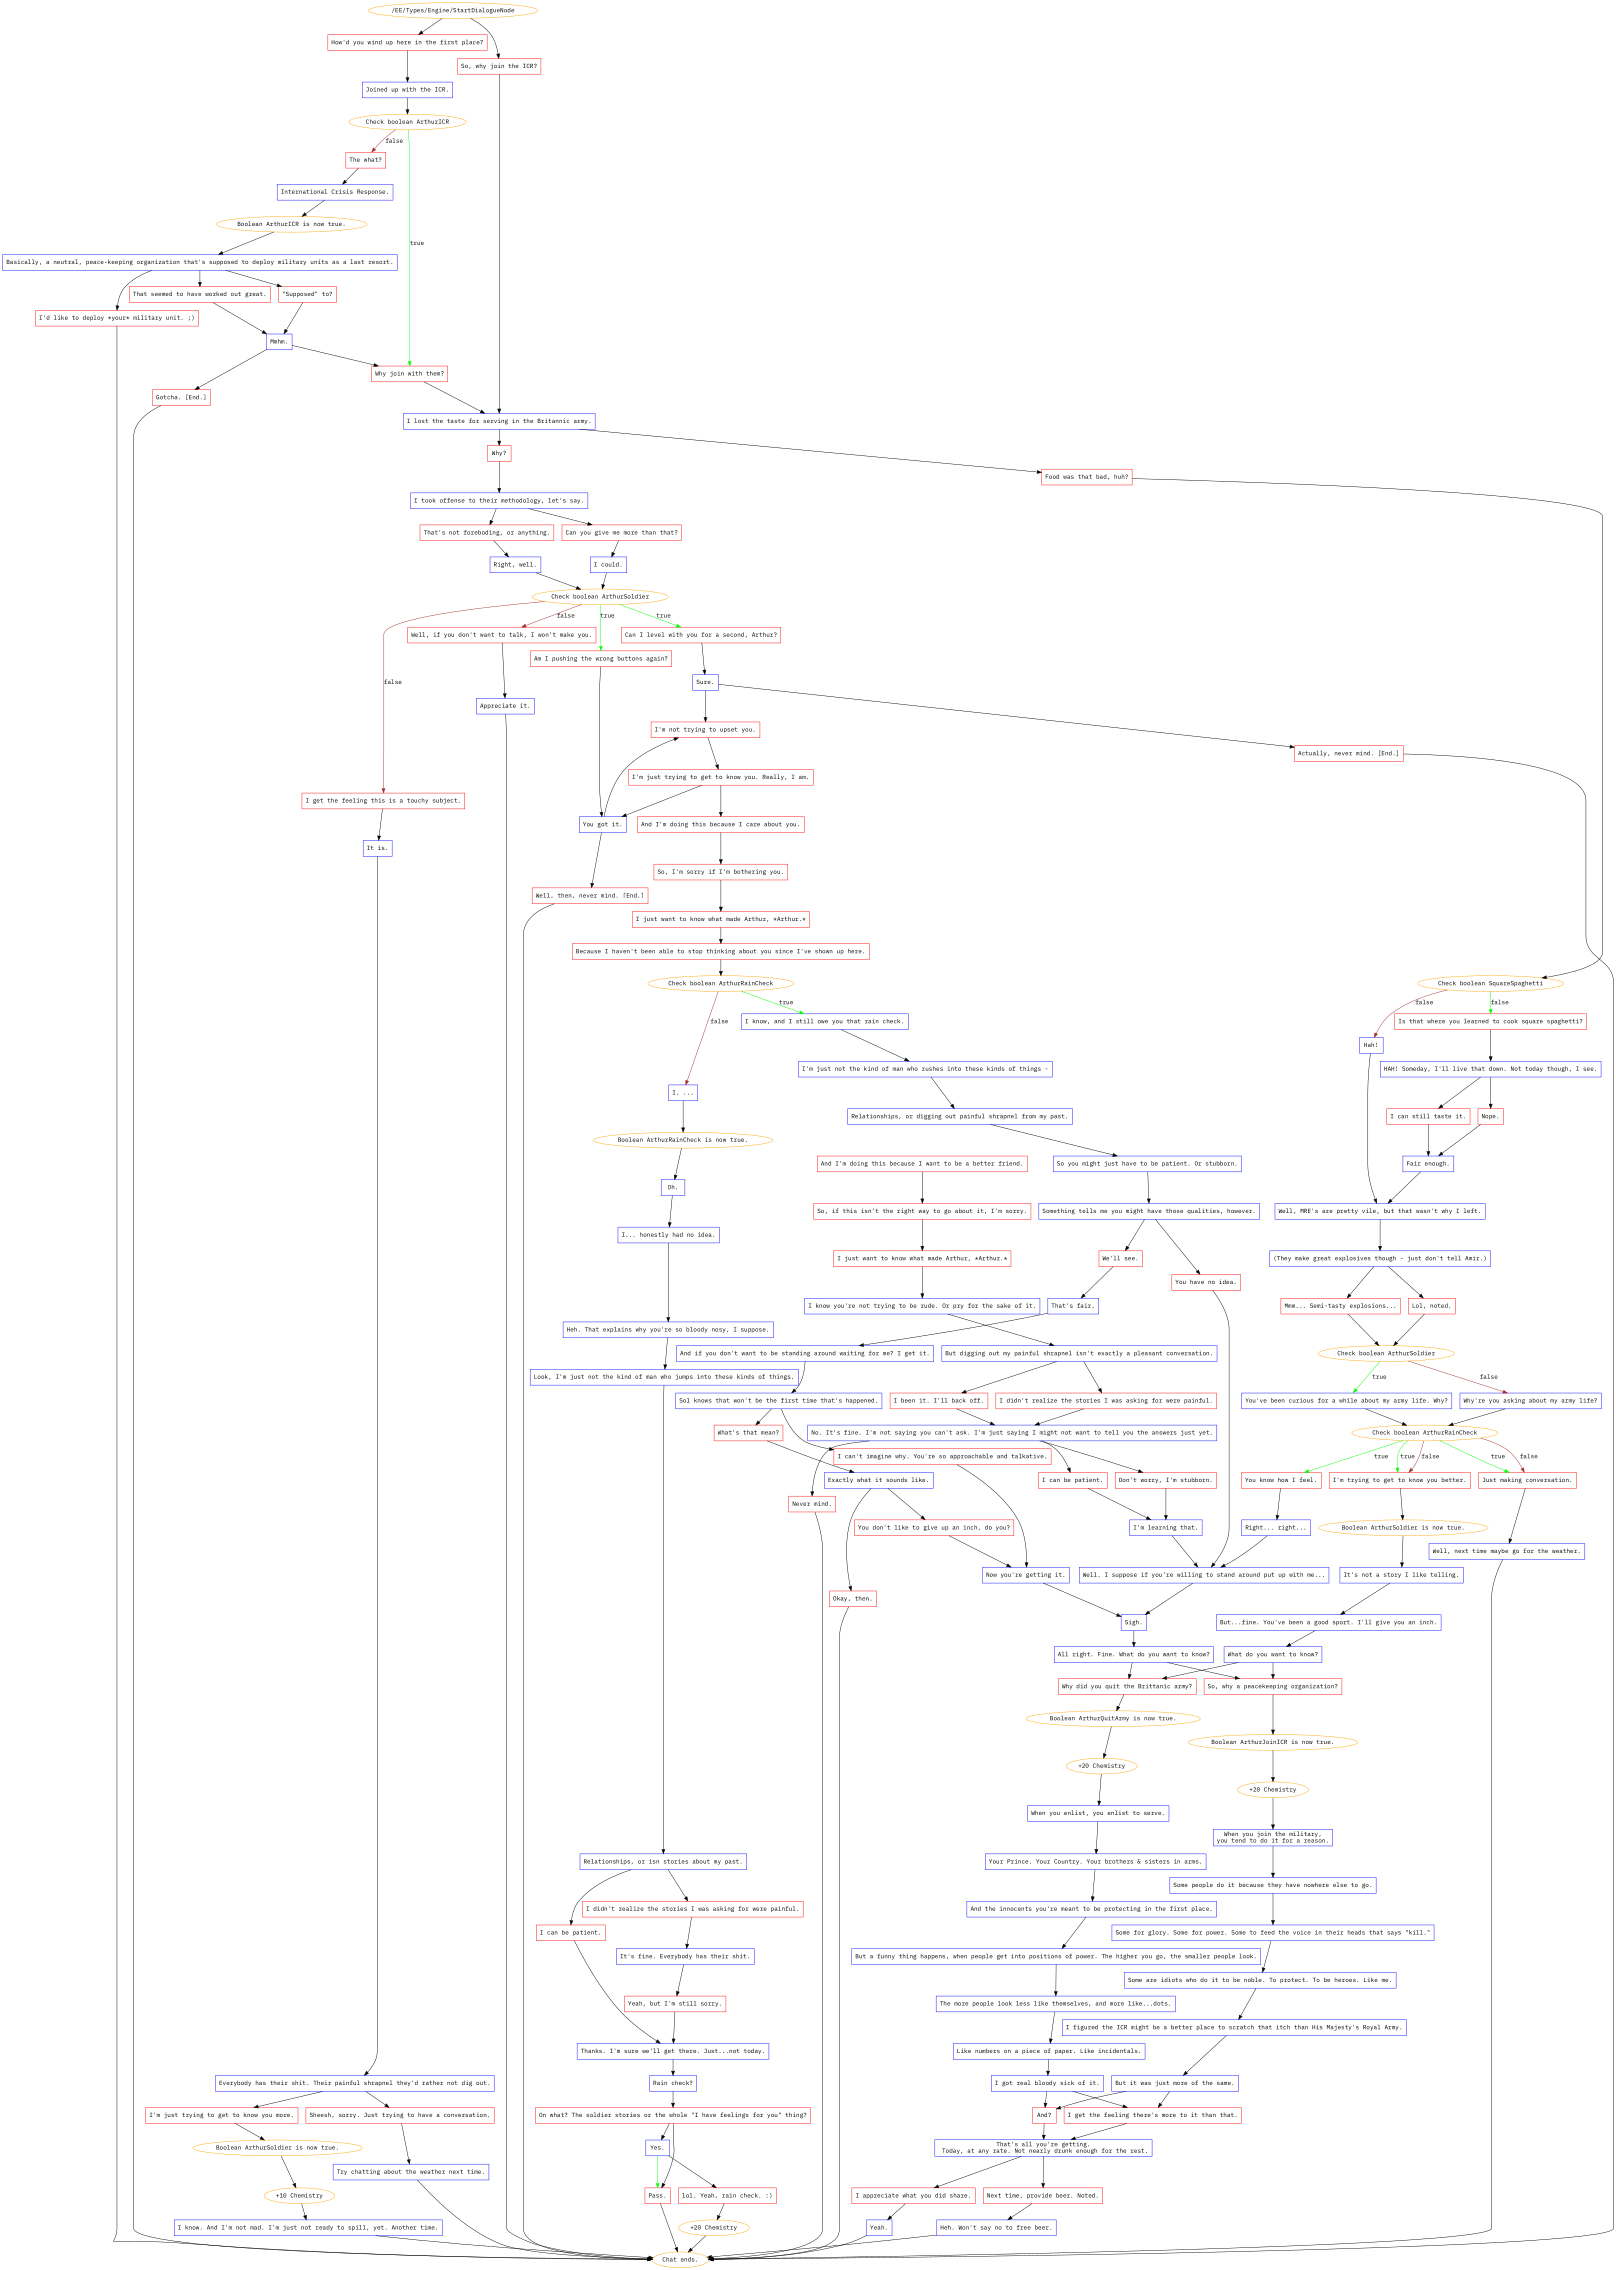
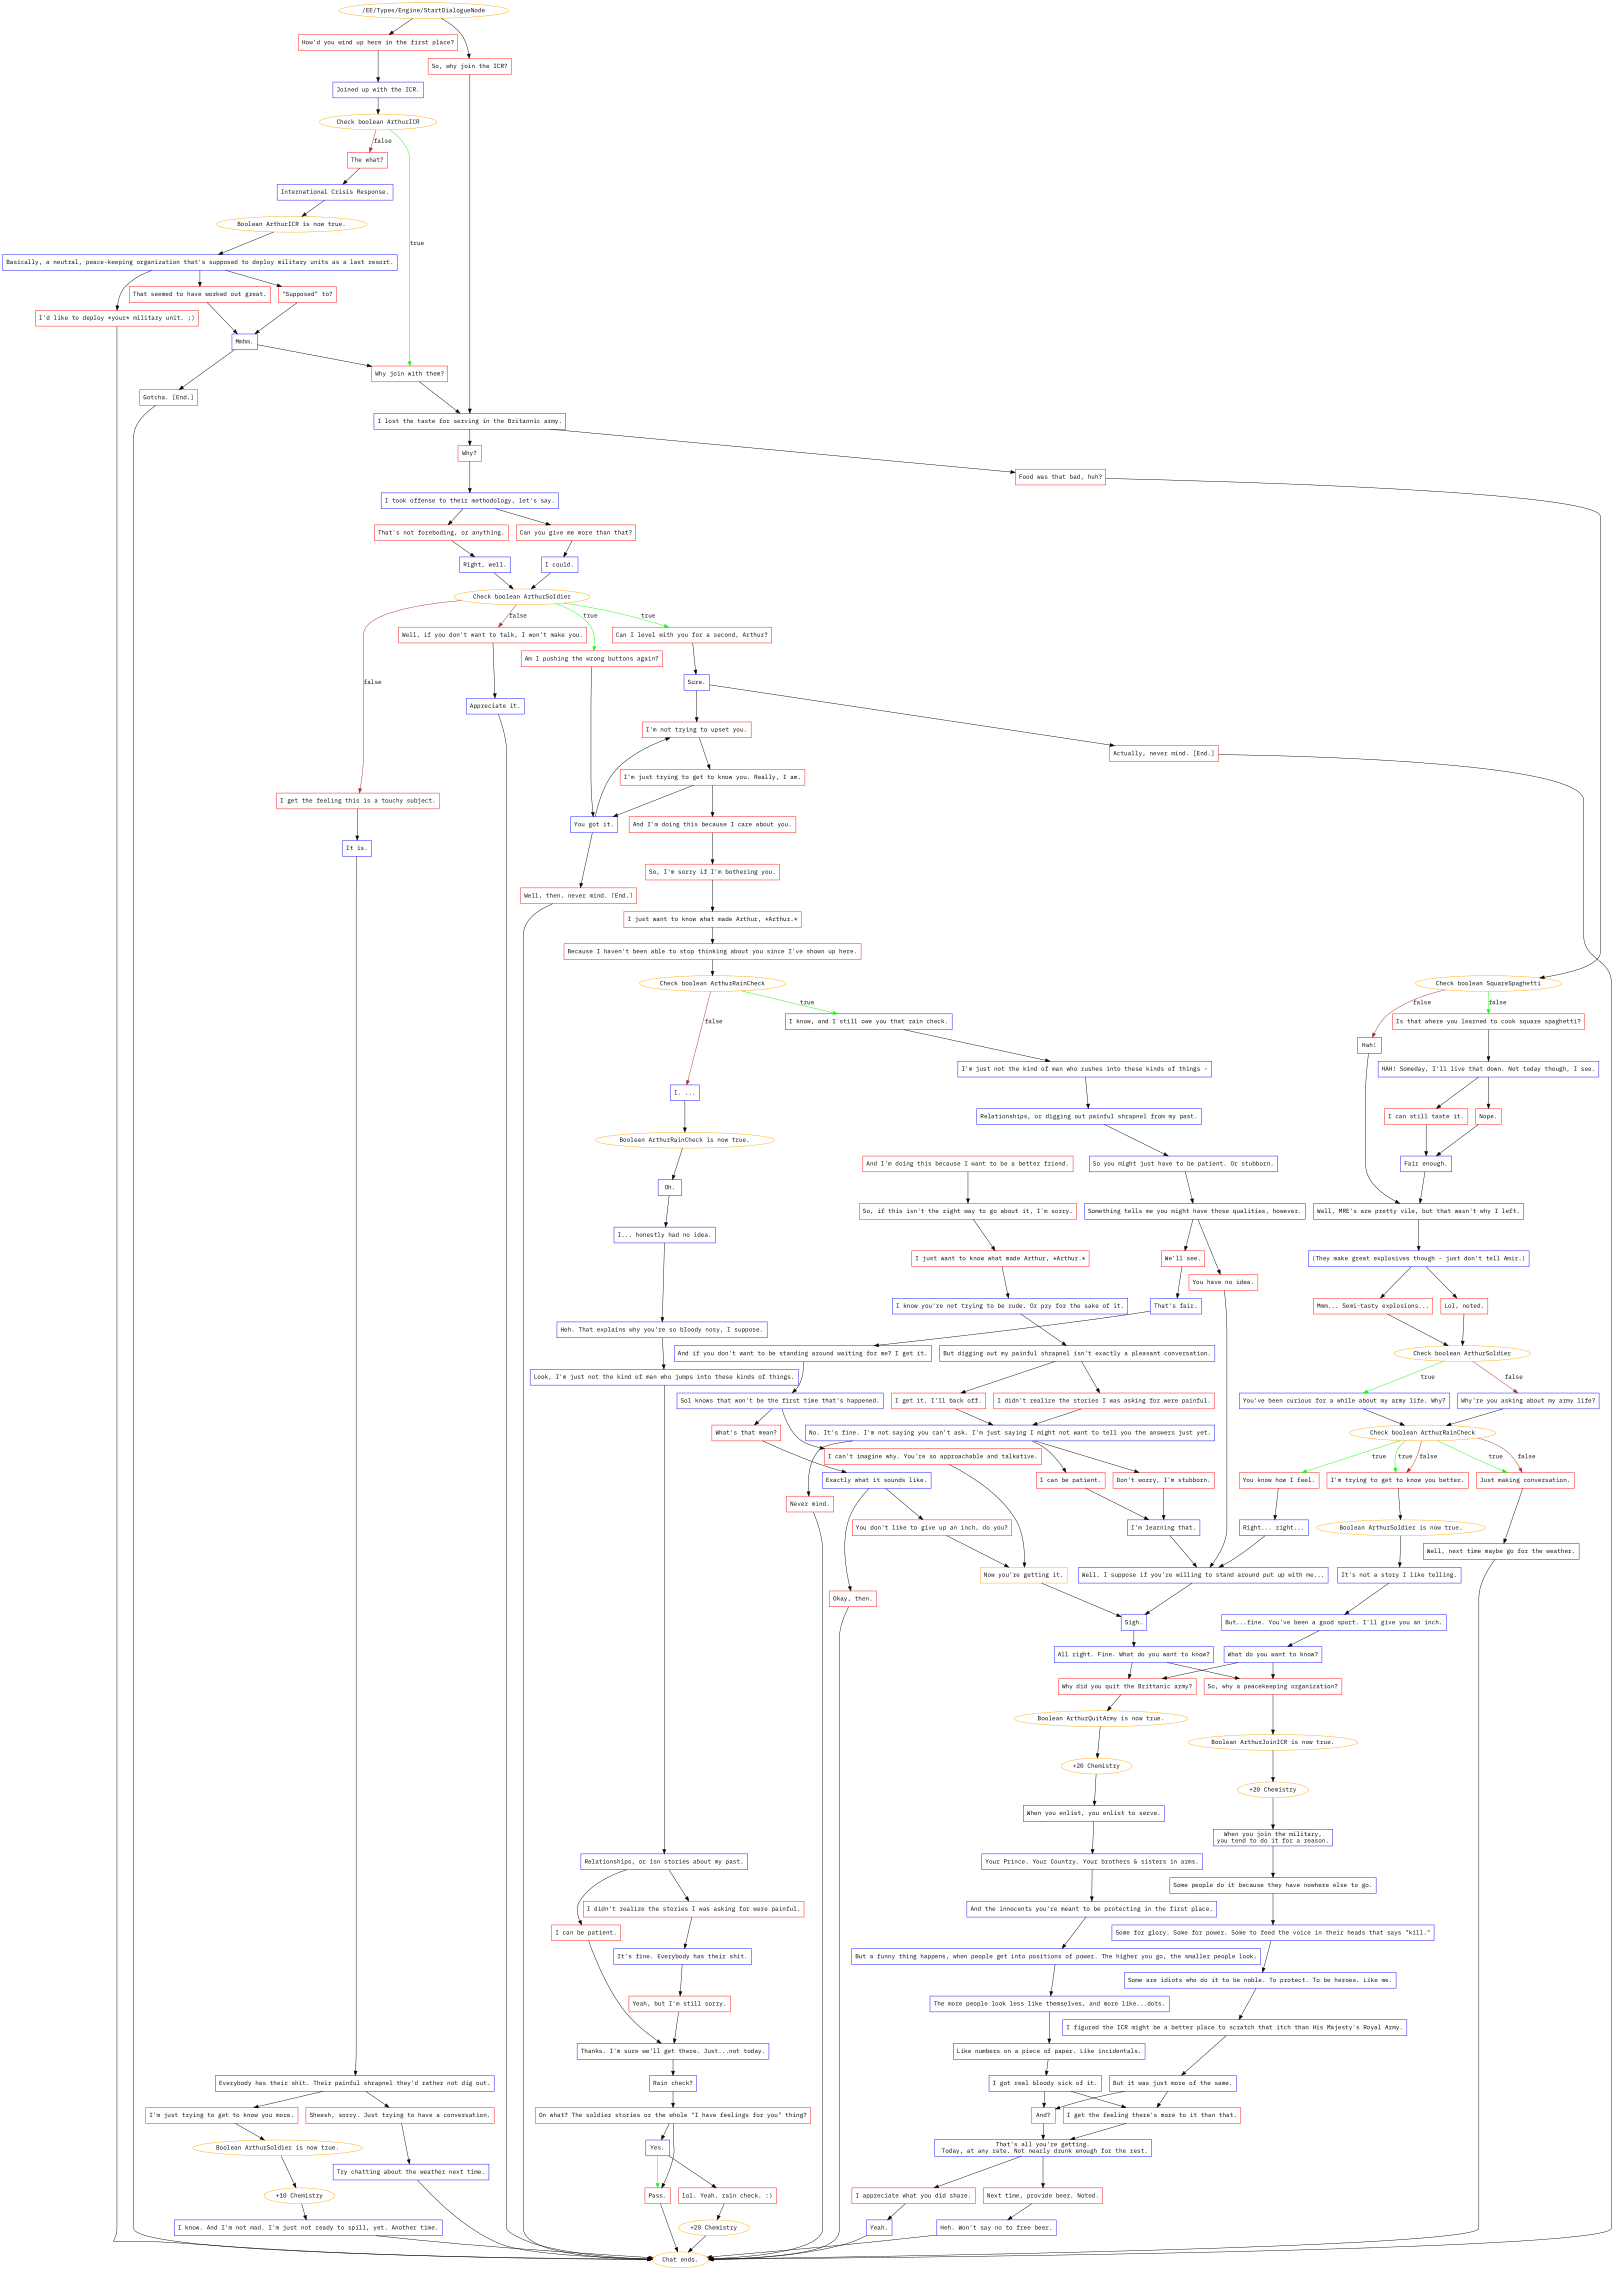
(939, 1401) -> (939, 1401)
(1026, 1575) -> (1024, 1575)
